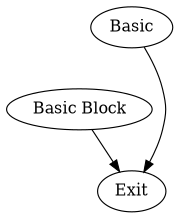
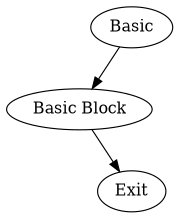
(165, 104) -> (109, 63)
